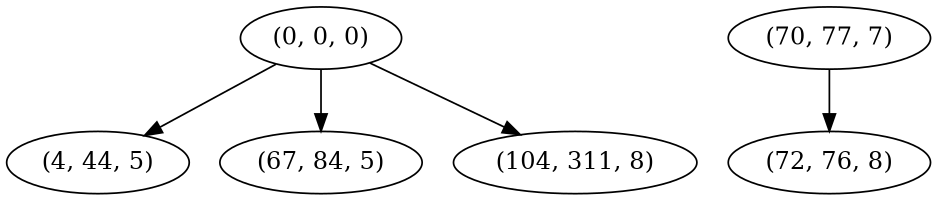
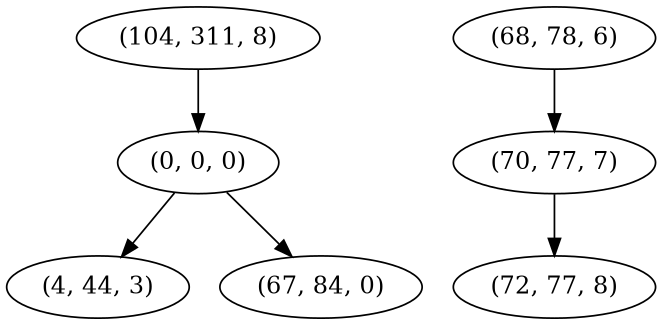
none -> (554, 38)
(437, 95) -> (198, 92)
(98, 163) -> (98, 287)
(321, 163) -> (321, 287)
(829, 163) -> (554, 287)
